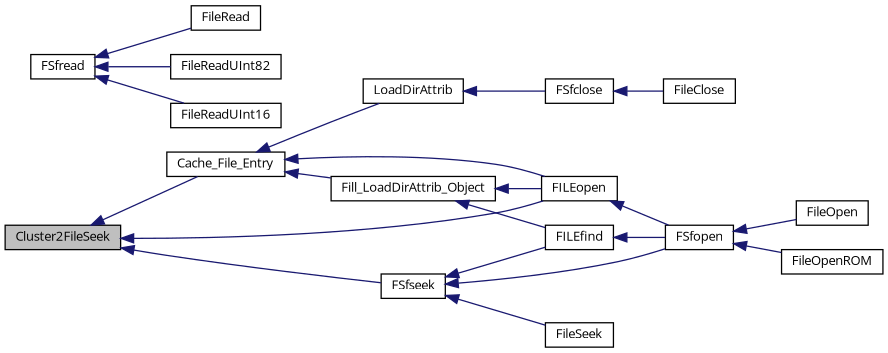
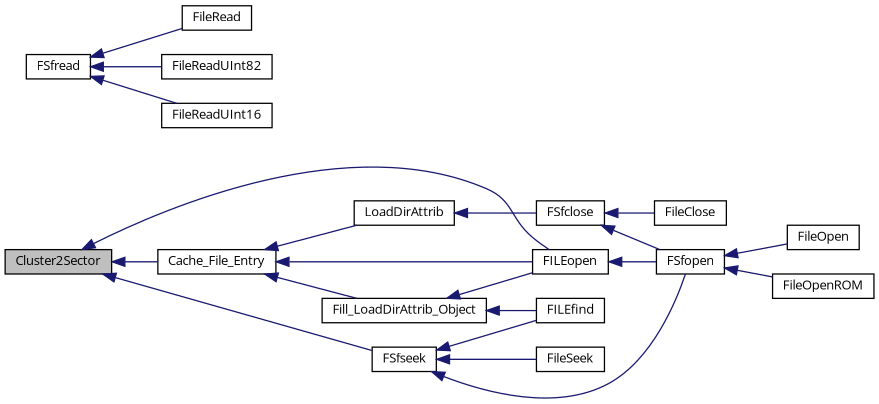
(63, 237) -> (58, 262)
(646, 237) -> (637, 240)
